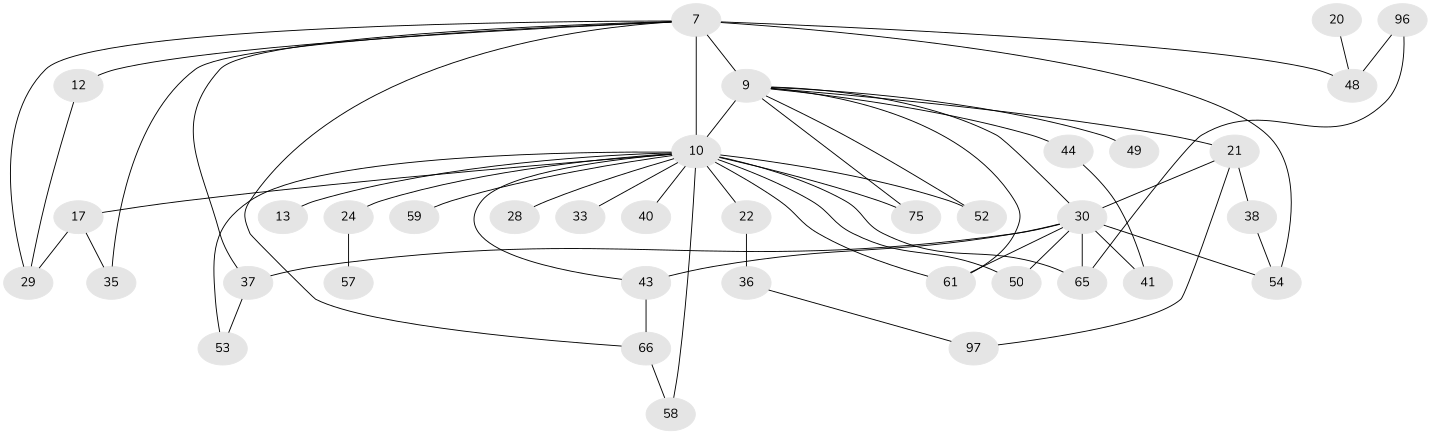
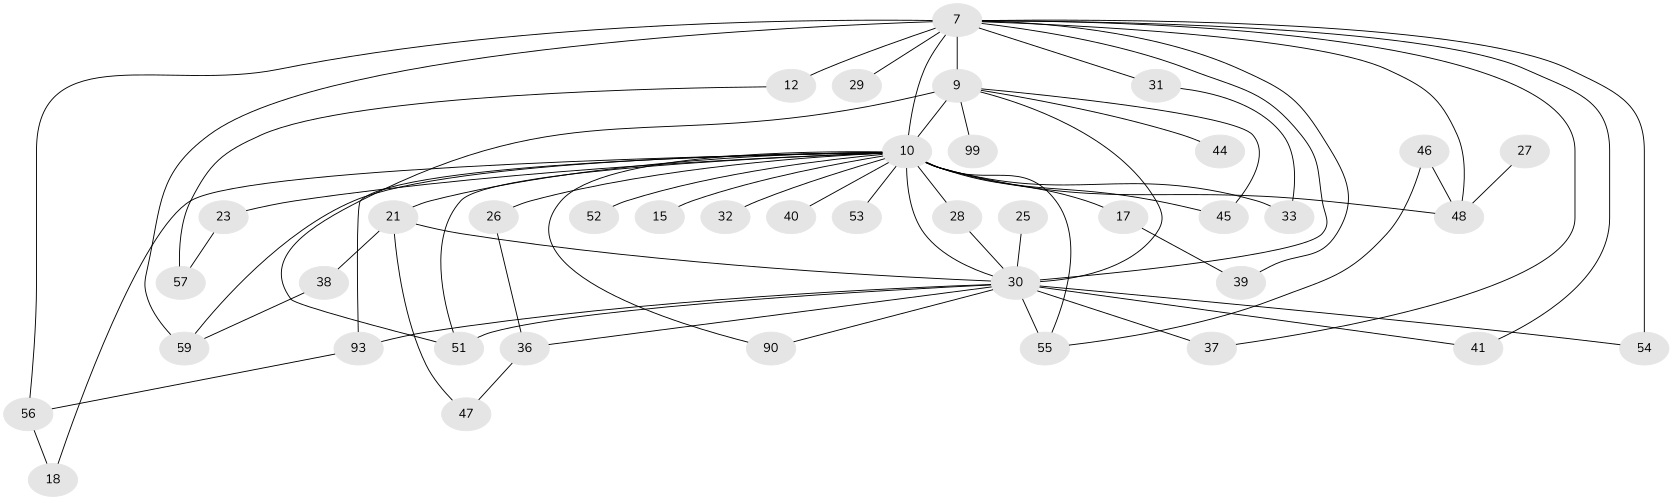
(1337, 20) -> (1525, 151)
(1403, 20) -> (1424, 151)
none -> (453, 63)
none -> (1156, 86)
(1069, 120) -> (646, 165)
(867, 148) -> none
(1134, 151) -> (973, 151)
none -> (1314, 155)
(50, 184) -> (429, 103)
none -> (1179, 195)
(1121, 211) -> (1438, 47)
(283, 217) -> (660, 217)
(349, 217) -> (224, 217)
none -> (725, 217)
(746, 217) -> (494, 217)
(916, 217) -> (1224, 217)
none -> (1023, 217)
none -> (929, 238)
(53, 250) -> none
none -> (986, 250)
(1264, 250) -> (254, 316)
(111, 283) -> (1241, 283)
(646, 283) -> (359, 349)
(951, 283) -> (459, 349)
(1017, 283) -> (771, 349)
(1082, 283) -> (1045, 349)
(235, 316) -> none
none -> (770, 316)
(646, 349) -> (28, 414)
(974, 349) -> (466, 414)
(671, 414) -> (53, 480)
